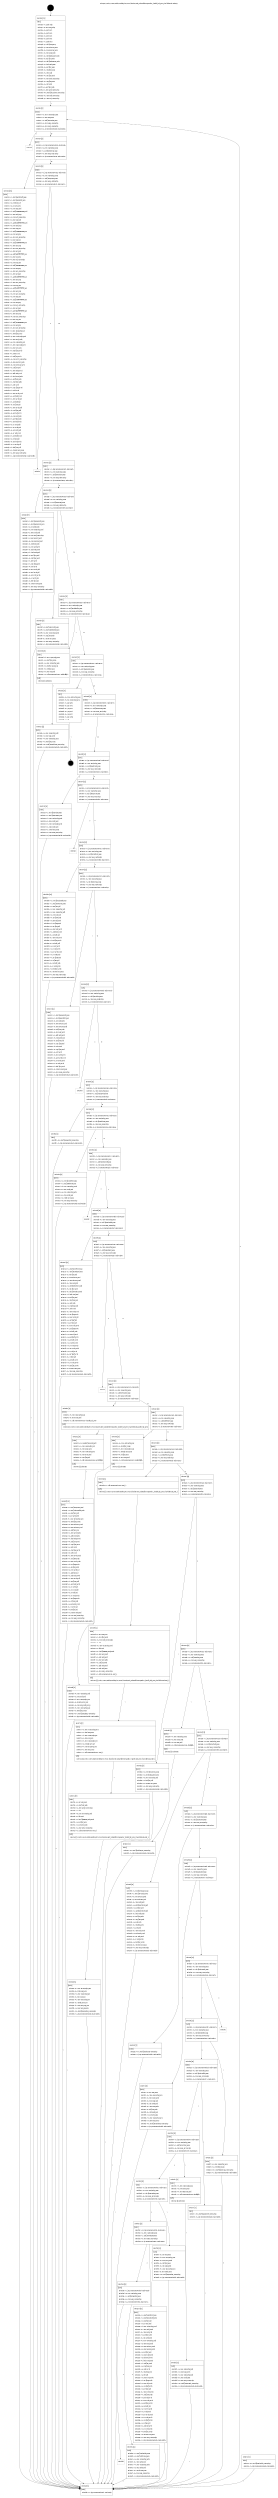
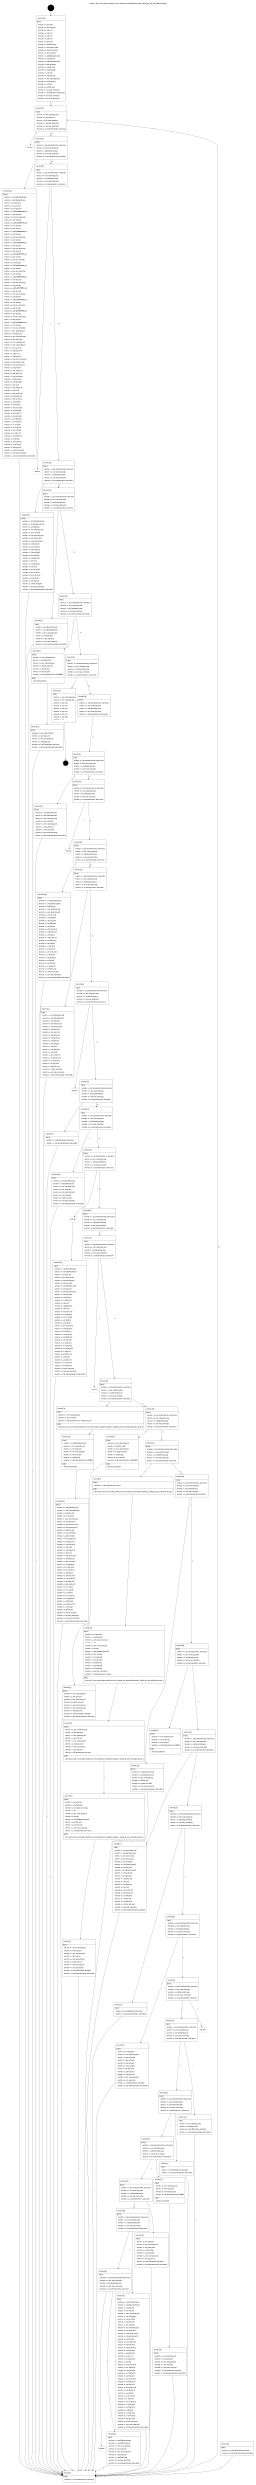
(87, 1245) -> (72, 1241)
(139, 1849) -> none
